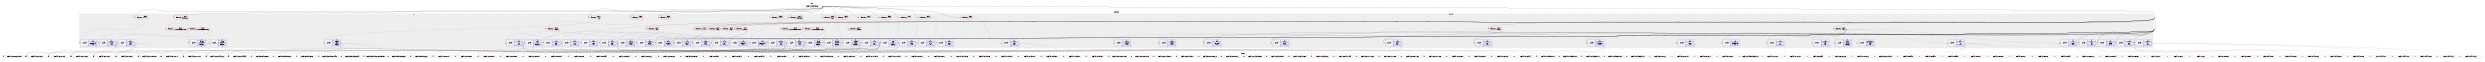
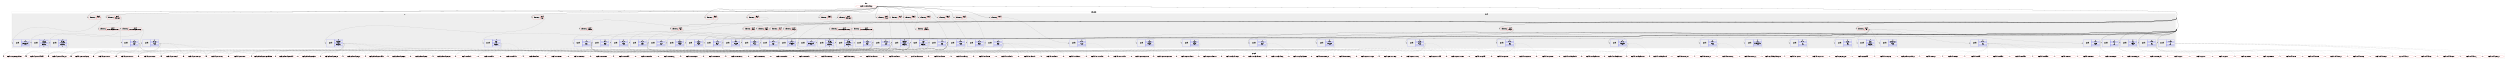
none -> (444, 57)
(692, 57) -> (579, 57)
(782, 57) -> (534, 57)
(827, 57) -> (917, 57)
(962, 57) -> (962, 57)
(1210, 57) -> (1322, 57)
(1345, 57) -> (1435, 57)
(1412, 57) -> (1412, 57)
(2471, 57) -> (2494, 57)
